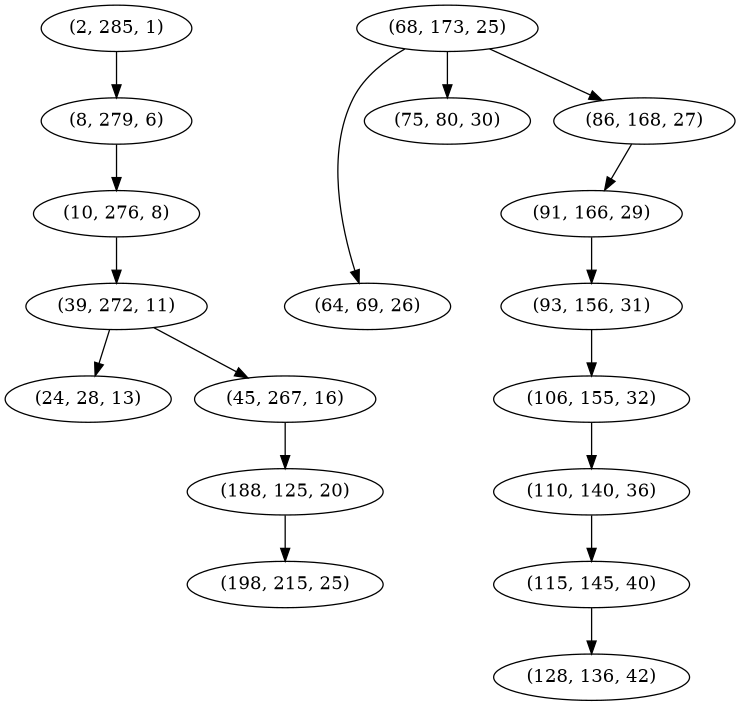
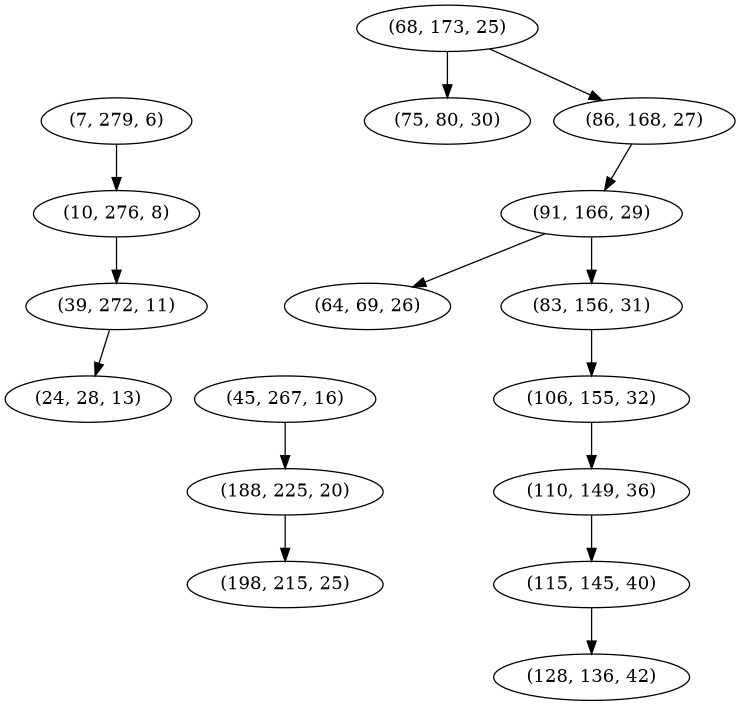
(117, 28) -> none
(117, 121) -> (117, 121)
(339, 148) -> (485, 258)
(592, 306) -> (592, 306)
(195, 350) -> none
(285, 492) -> (285, 492)
(592, 492) -> (592, 492)
